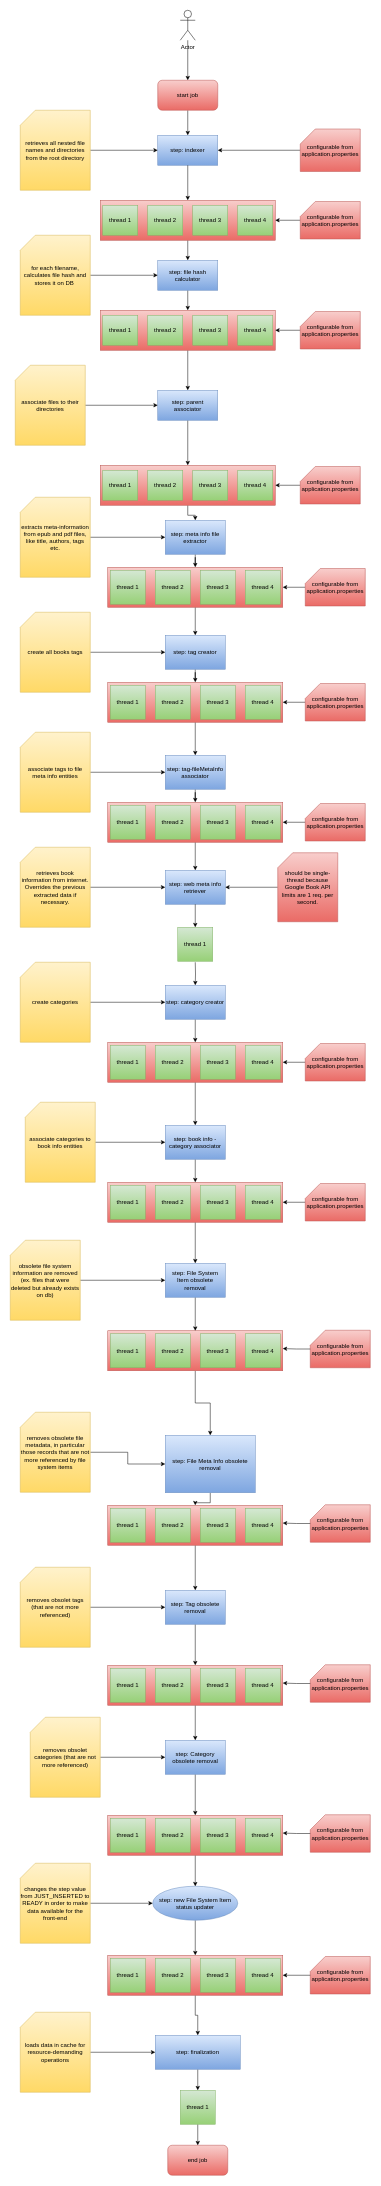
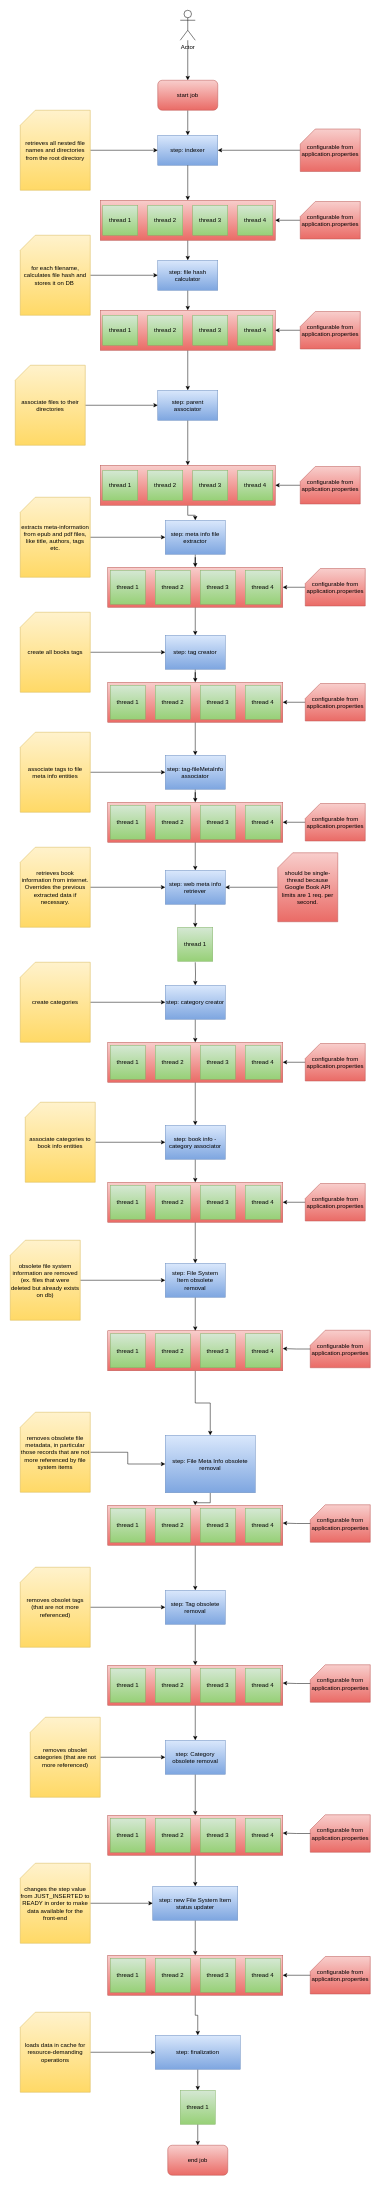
(195, 1903) -> (195, 1903)
